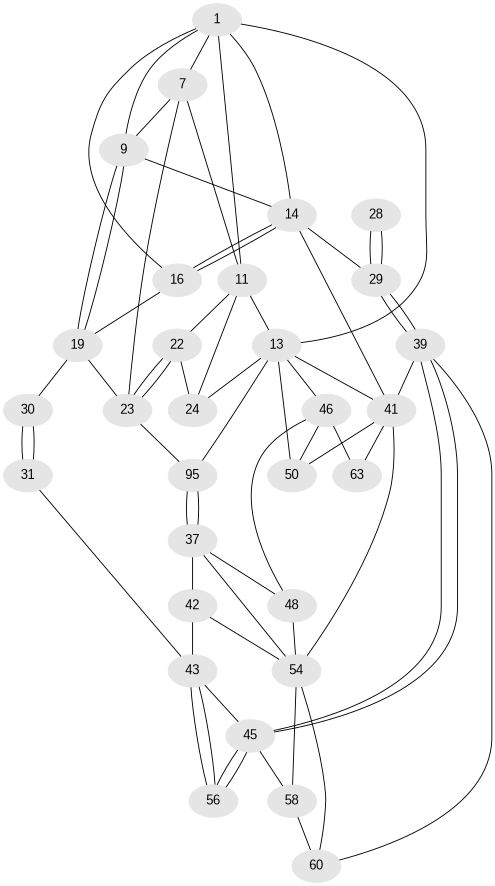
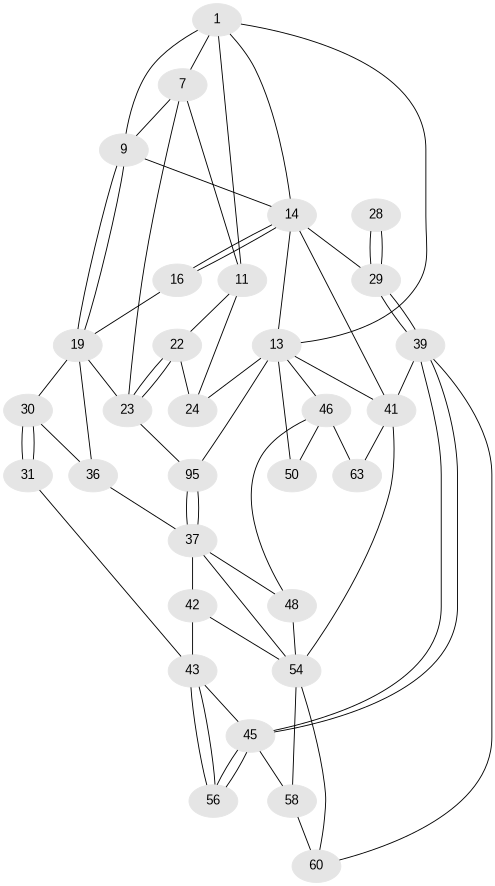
(91, 136) -> none
(260, 313) -> (284, 280)
(347, 440) -> none
none -> (93, 476)
